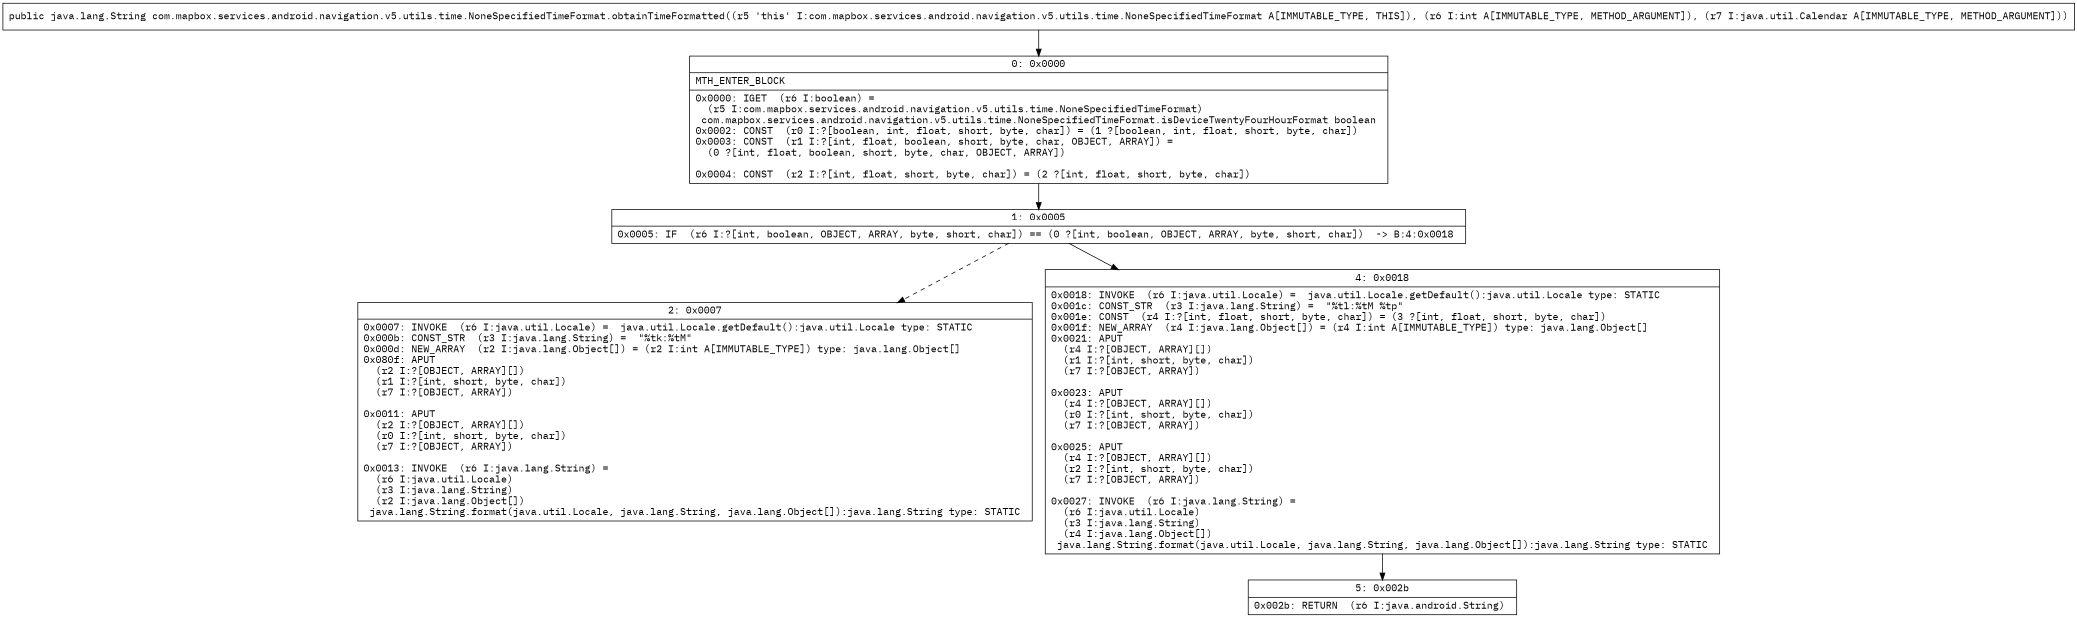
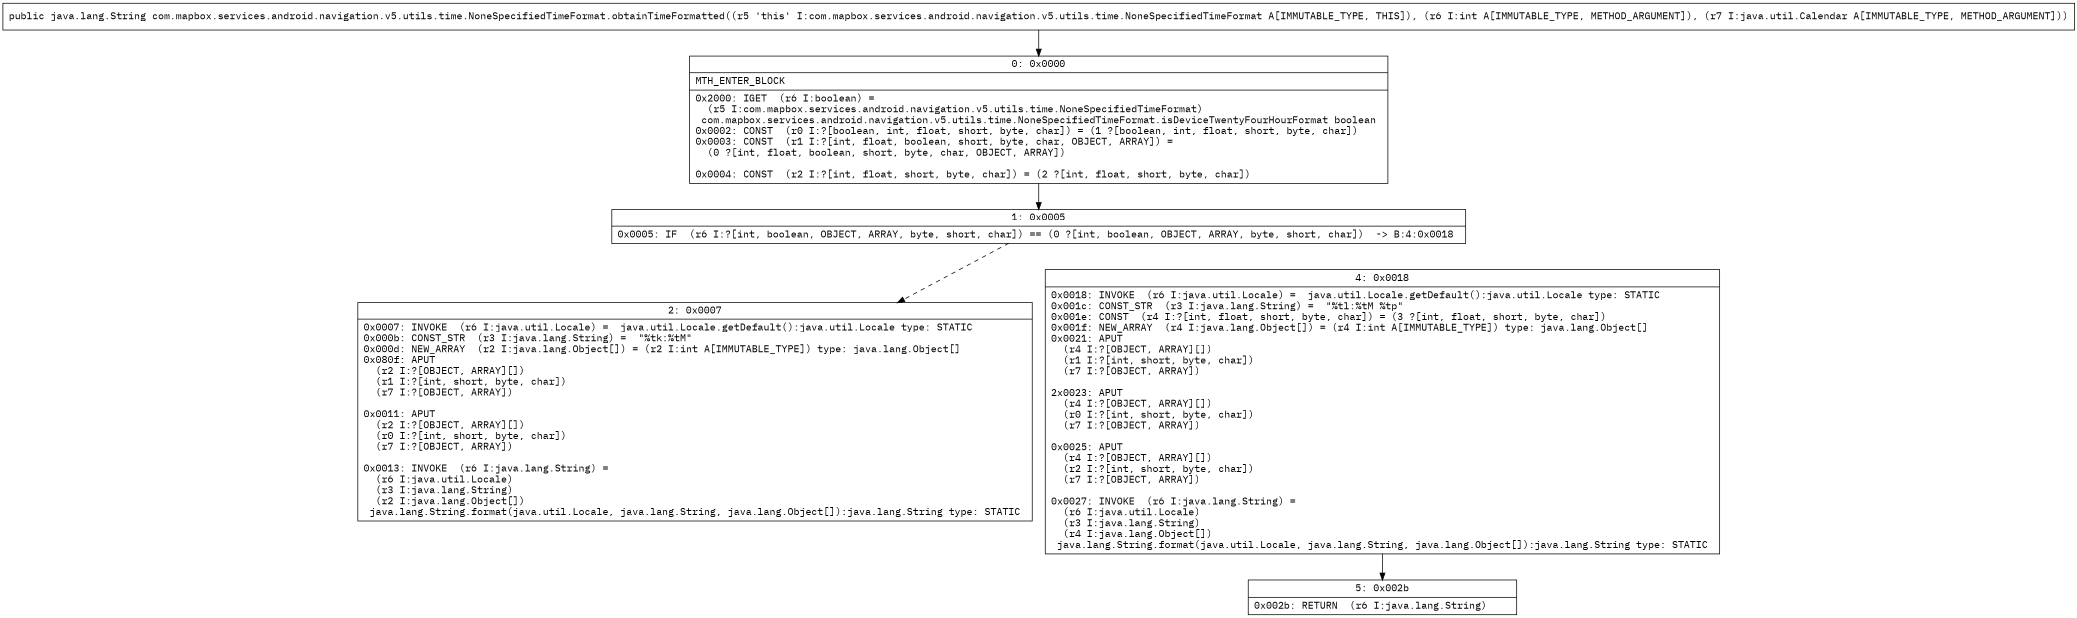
(788, 98) -> (788, 98)
(1090, 255) -> none
(1093, 393) -> (1093, 393)
(1382, 606) -> (1374, 606)
